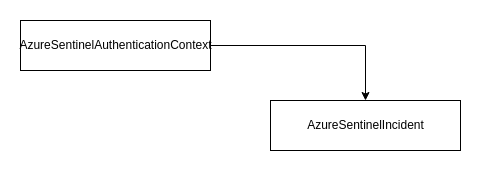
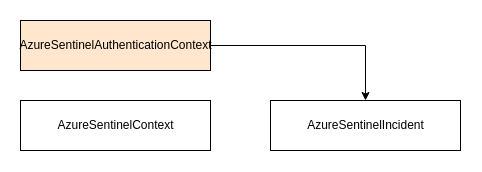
(116, 46) -> (116, 46)
none -> (116, 126)
